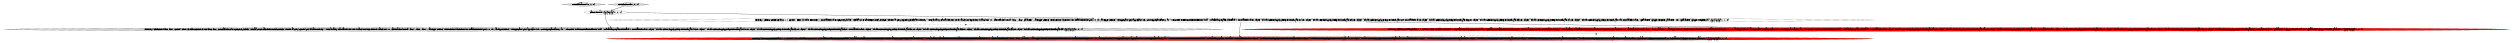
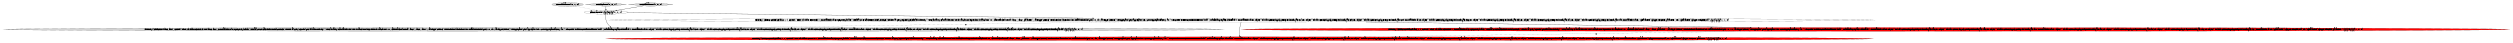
(584, 4) -> (568, 4)
none -> (651, 4)
